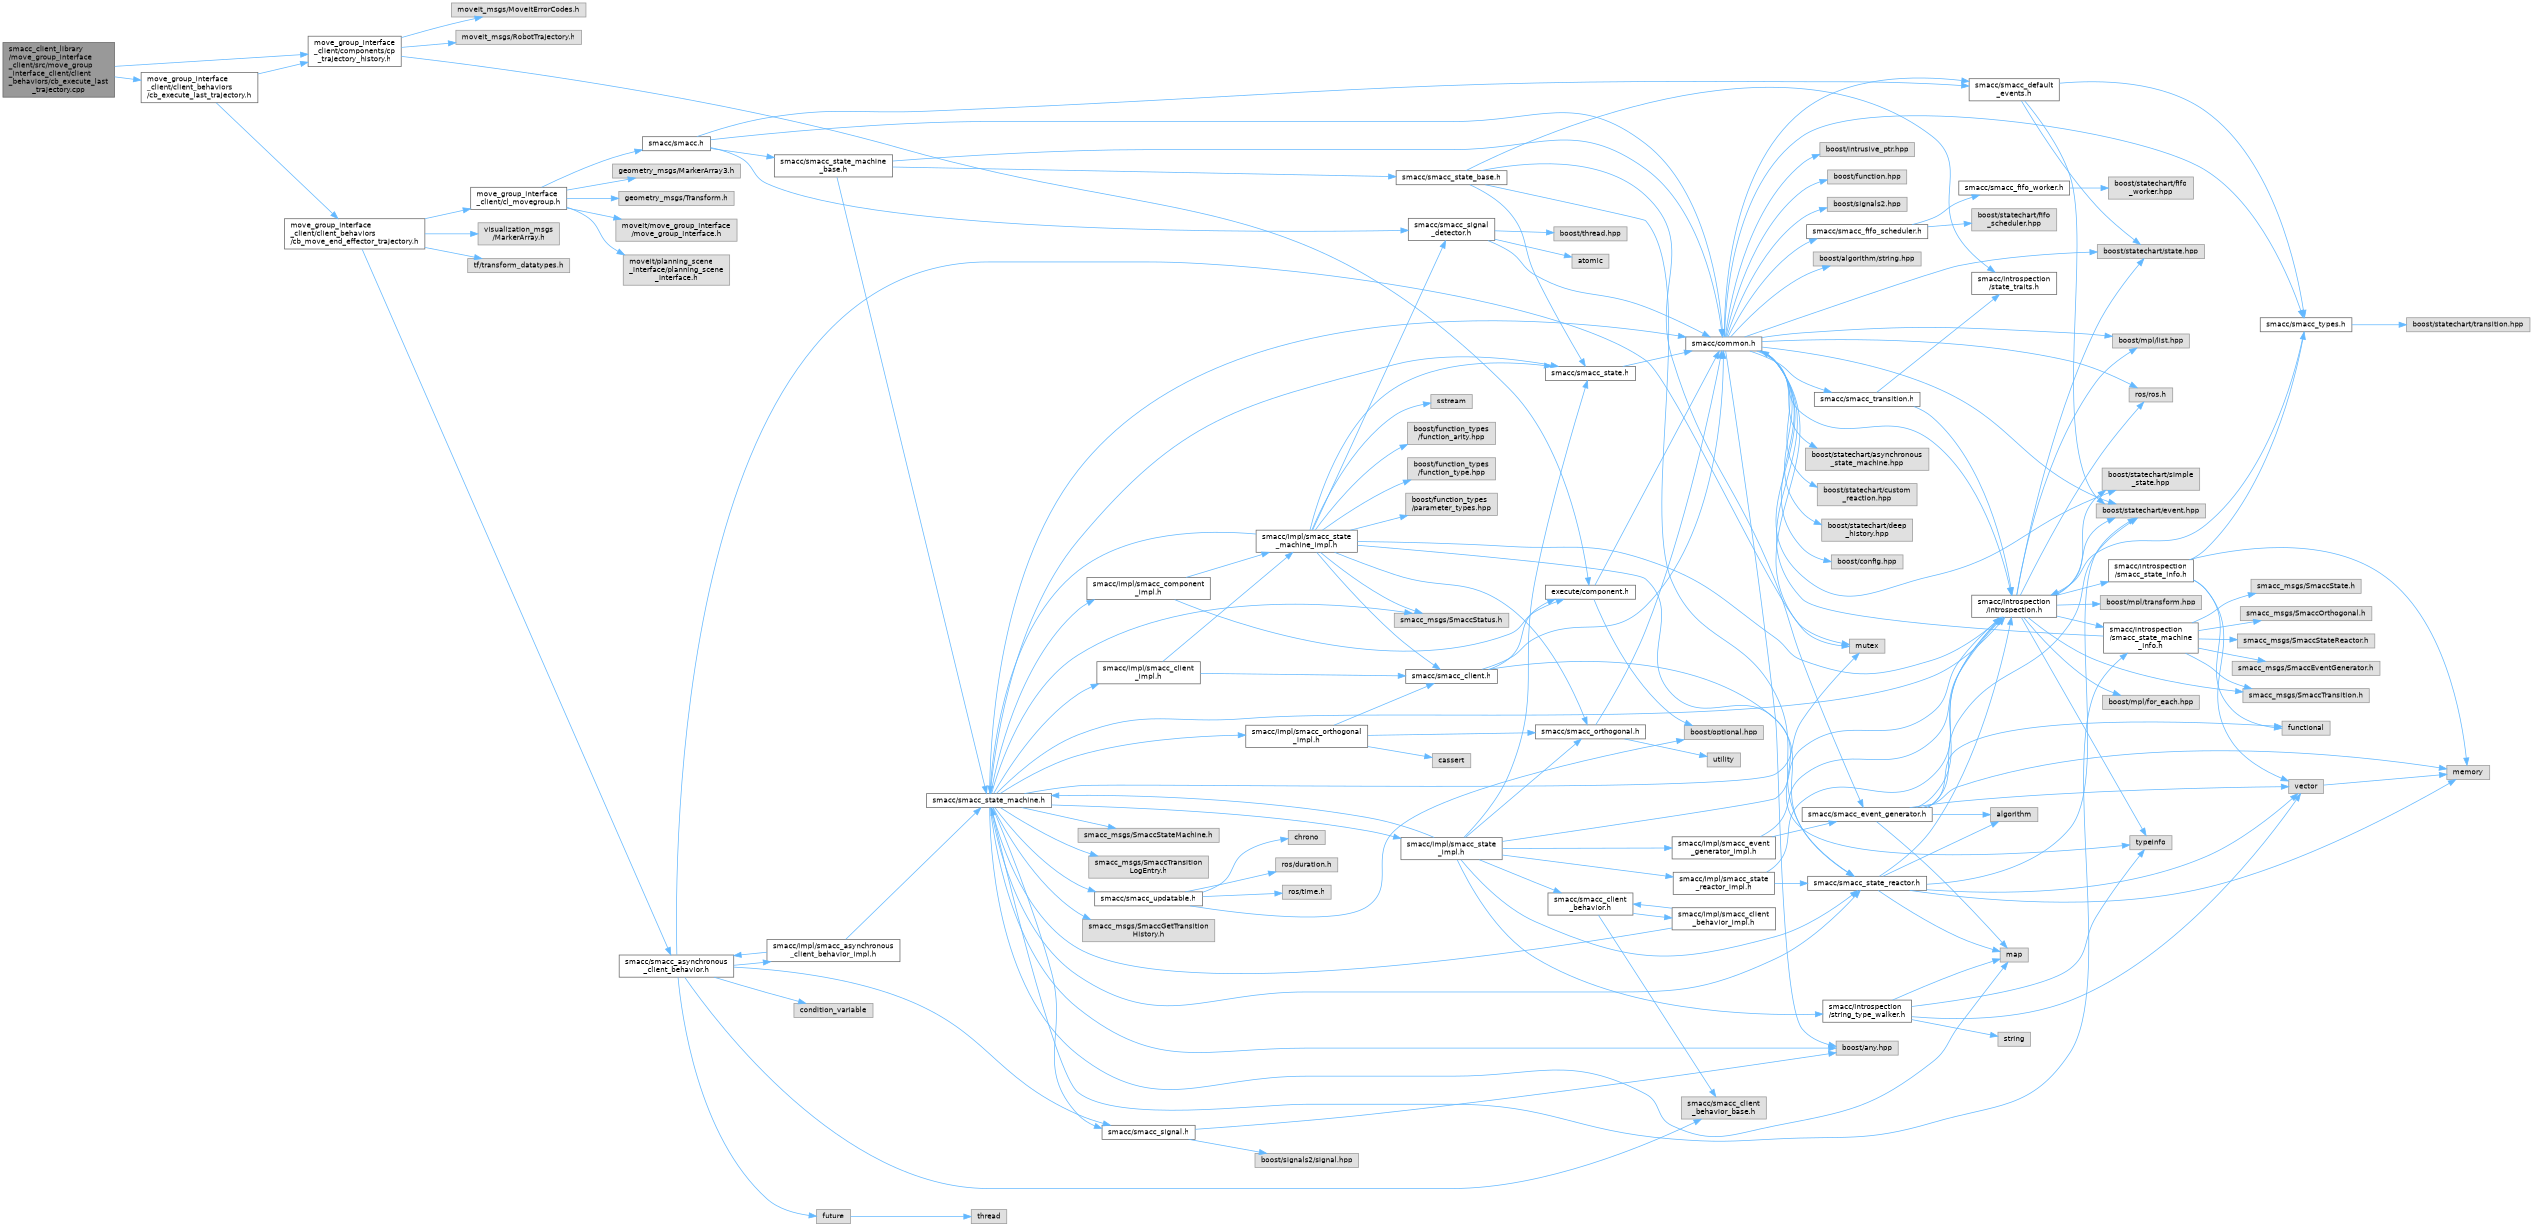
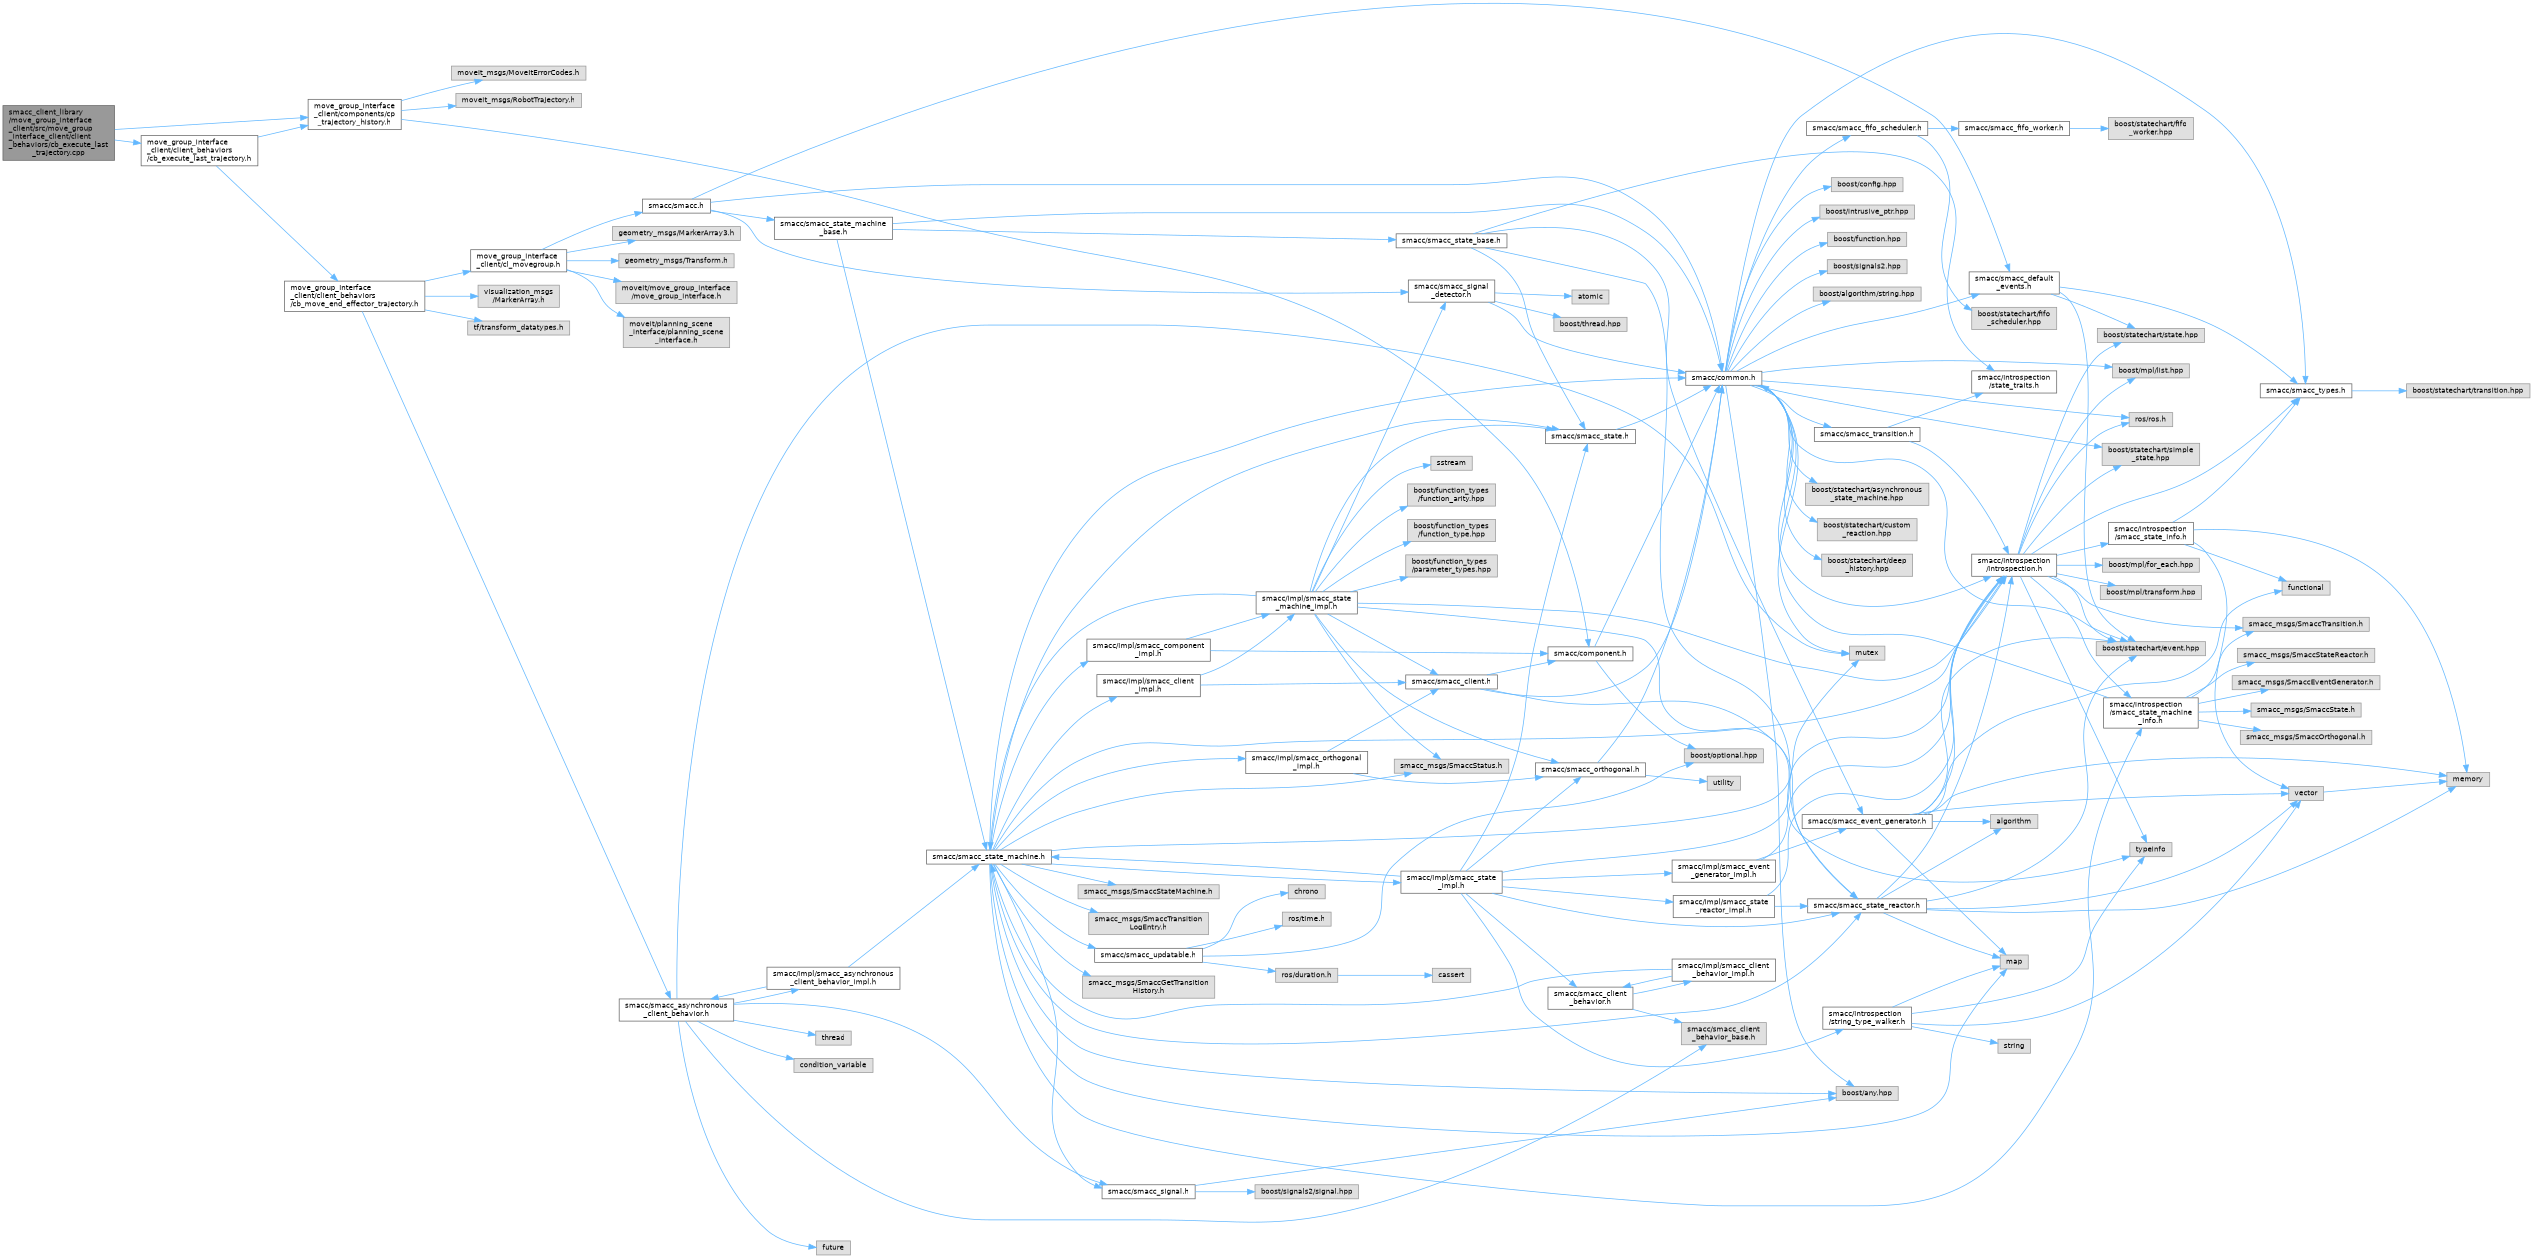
(1914, 279) -> none
(2223, 508) -> (2169, 490)
(1590, 592) -> (1590, 654)
(1396, 751) -> (1381, 975)
(907, 1217) -> (771, 1027)
